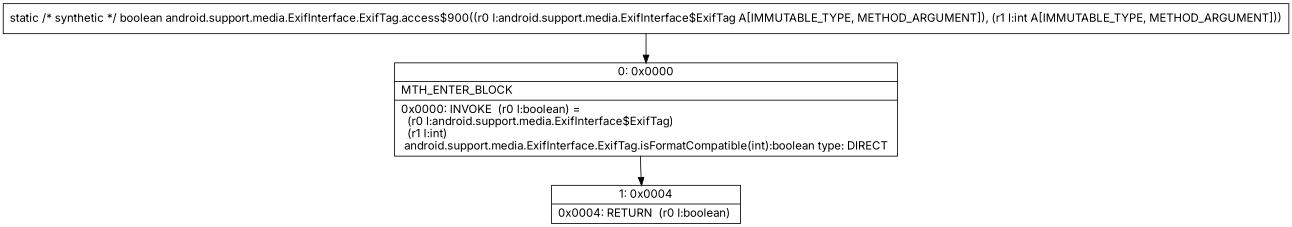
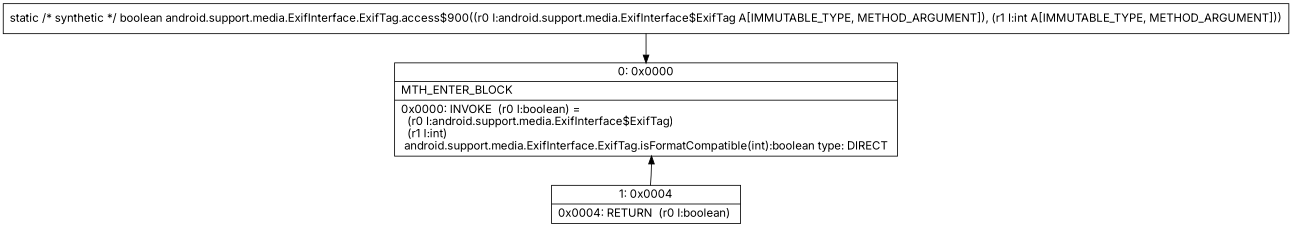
(641, 167) -> (651, 175)
